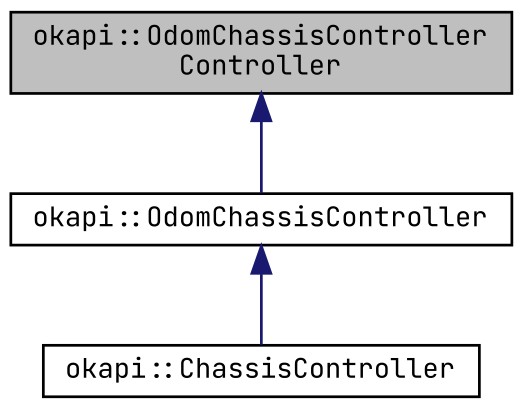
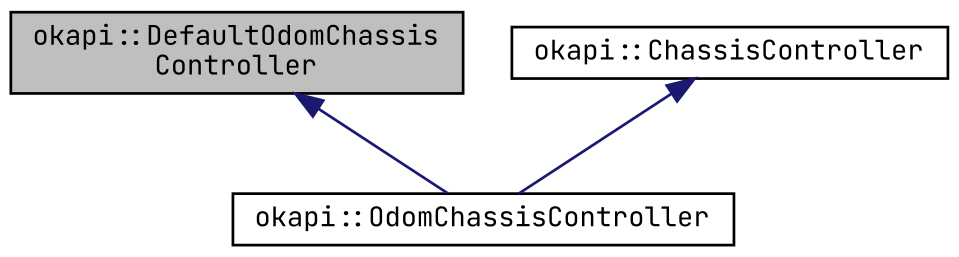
(261, 53) -> (237, 53)
(261, 309) -> (595, 144)
